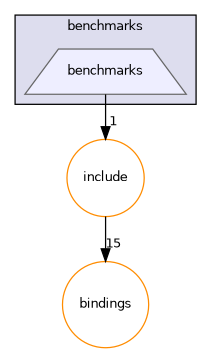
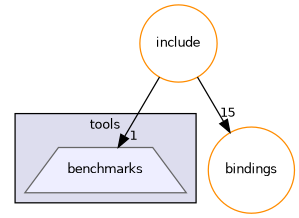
(106, 27) -> (106, 126)
(106, 112) -> (143, 105)
